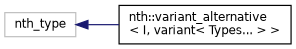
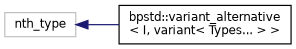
(205, 25) -> (205, 25)
